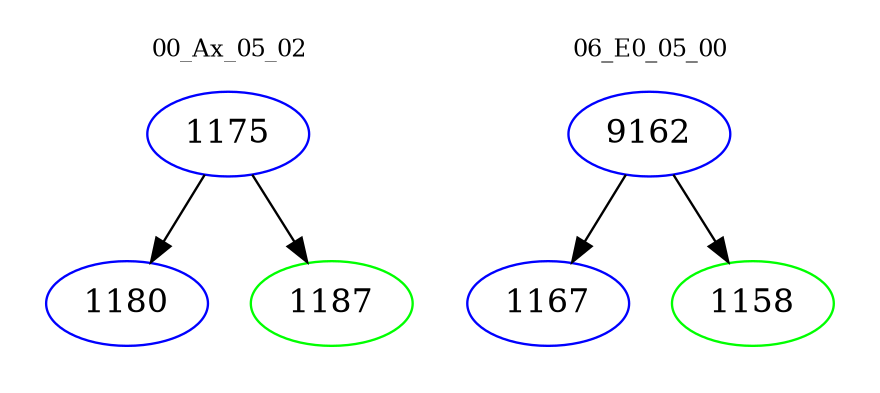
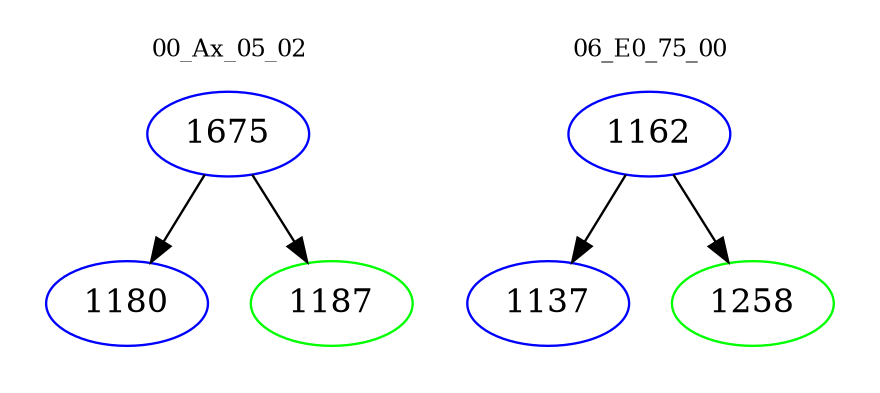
(651, 51) -> (651, 51)
(228, 134) -> (228, 134)
(649, 134) -> (649, 134)
(548, 304) -> (548, 304)
(753, 304) -> (753, 304)
